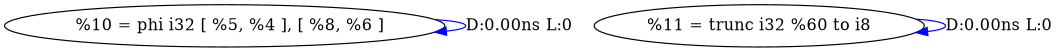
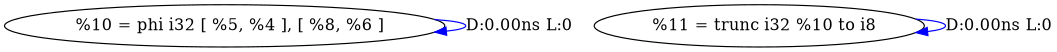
(759, 26) -> (759, 26)
